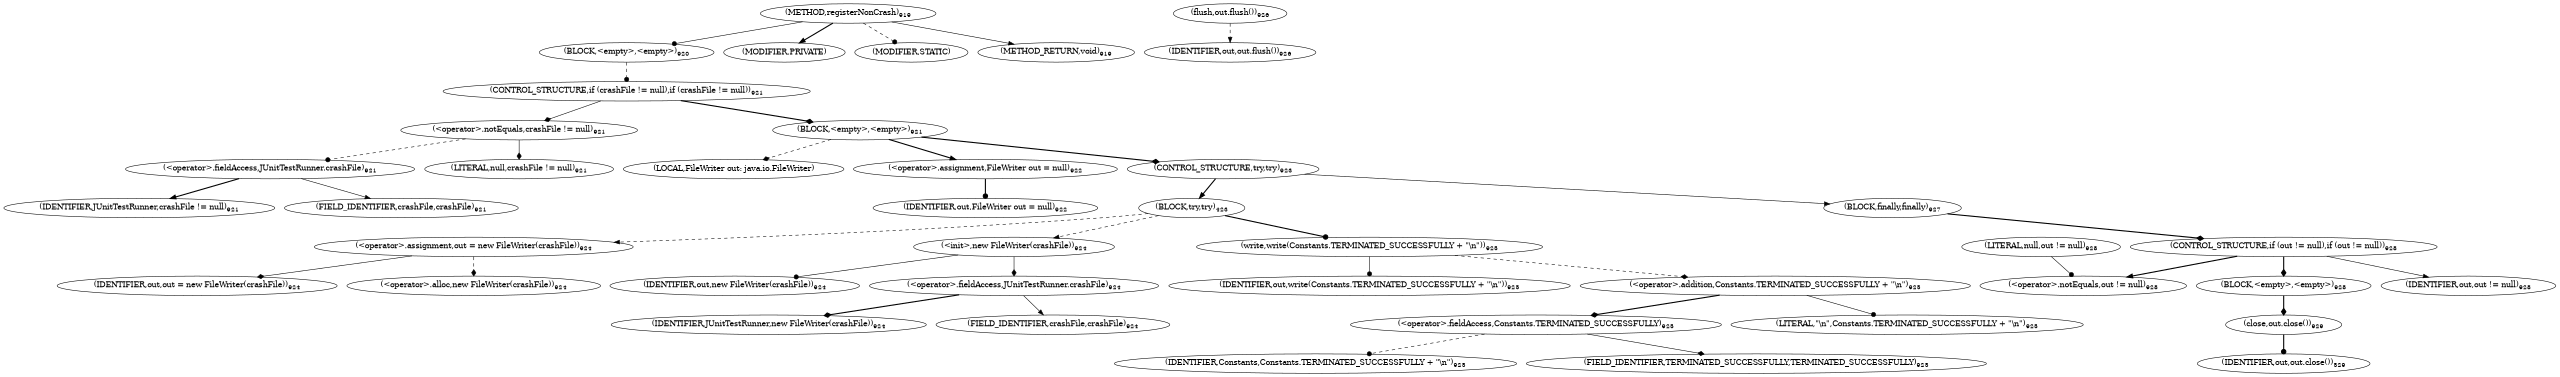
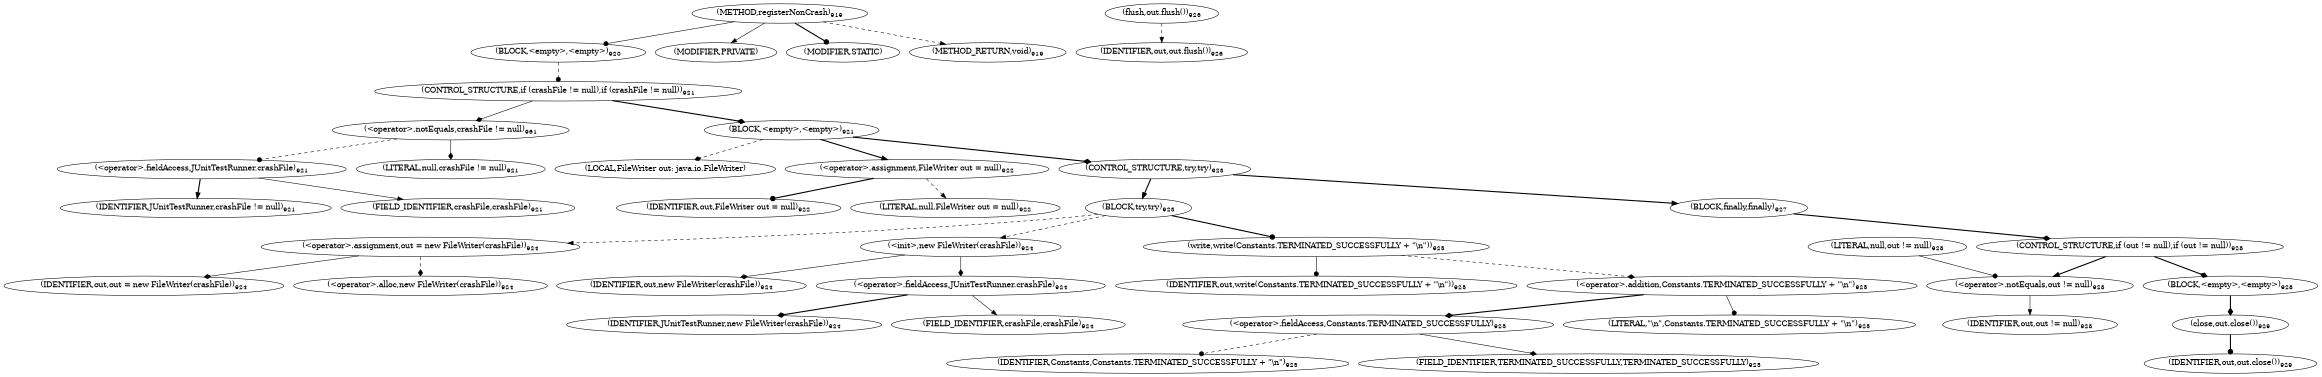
(819, 32) -> (750, 32)
(878, 32) -> (810, 32)
(950, 33) -> (882, 33)
(600, 129) -> (531, 129)
(1564, 189) -> (1453, 189)
(1222, 207) -> (1169, 207)
none -> (955, 208)
(878, 266) -> (826, 266)
(2375, 266) -> (2030, 303)
(2340, 363) -> (2286, 363)
